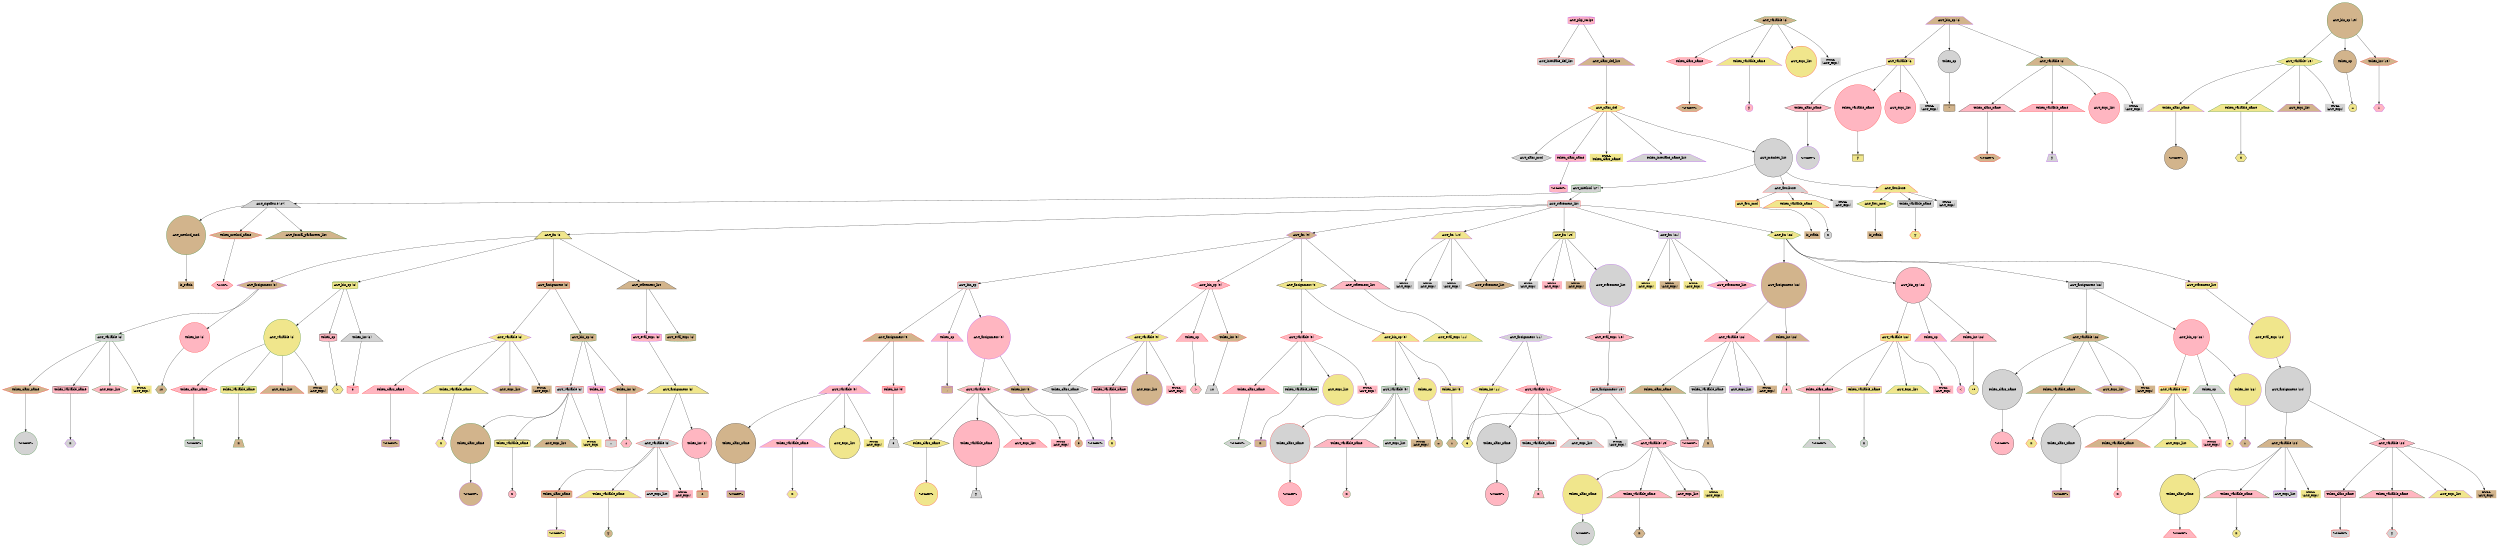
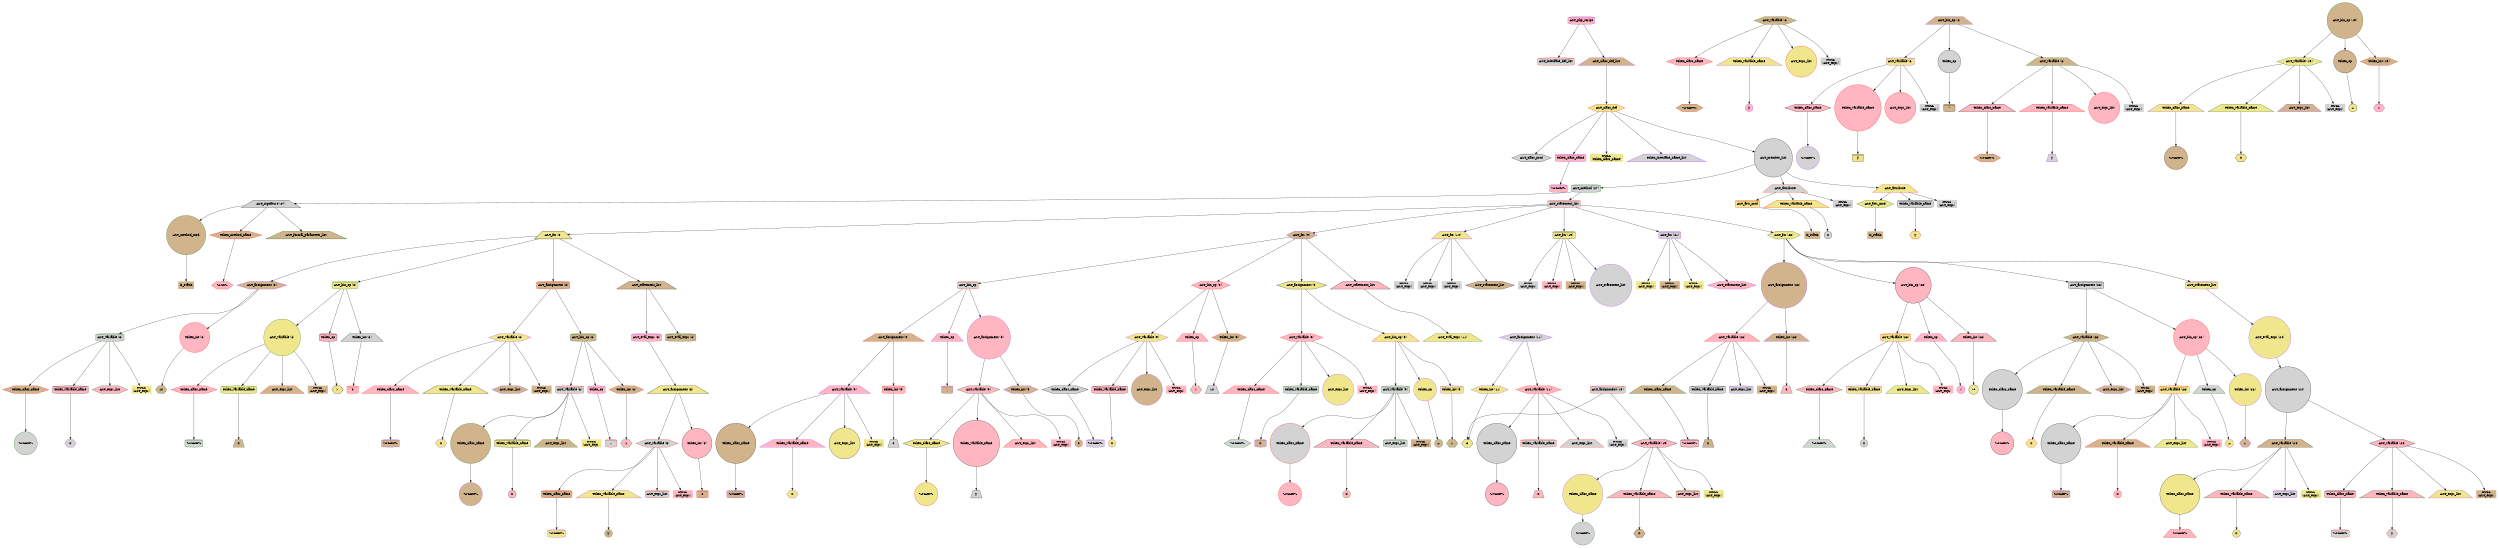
(1609, 337) -> none
